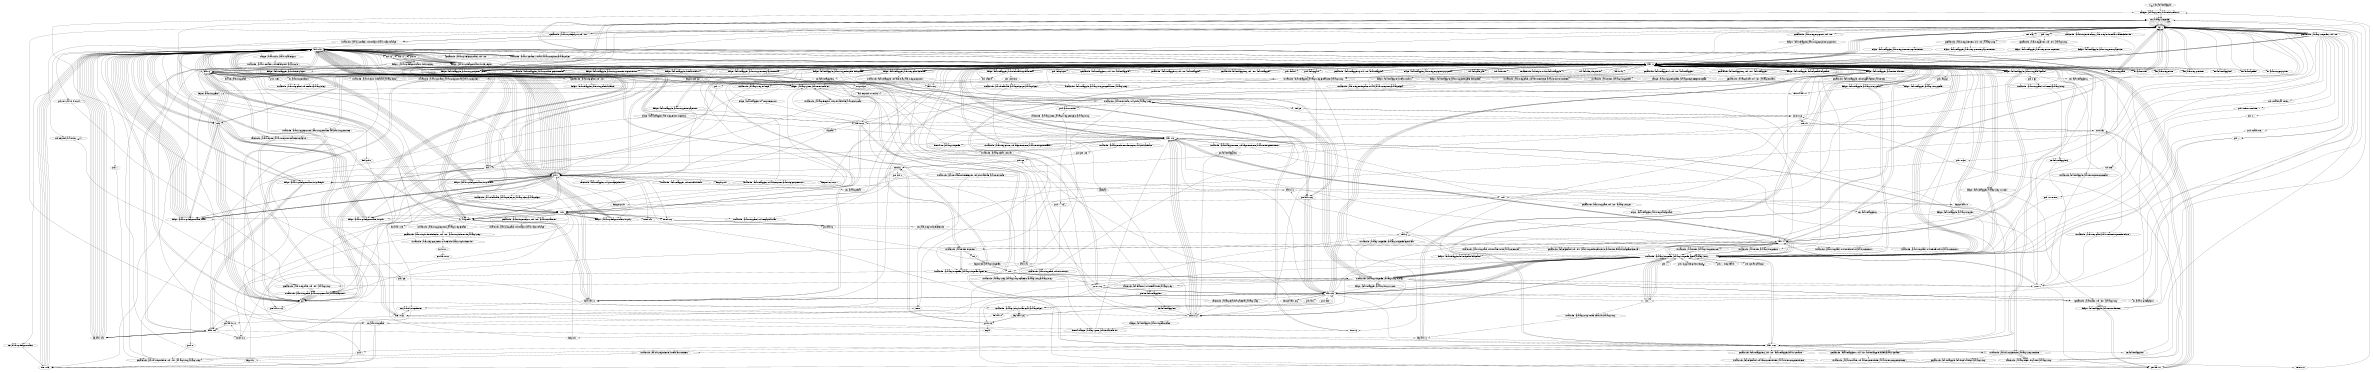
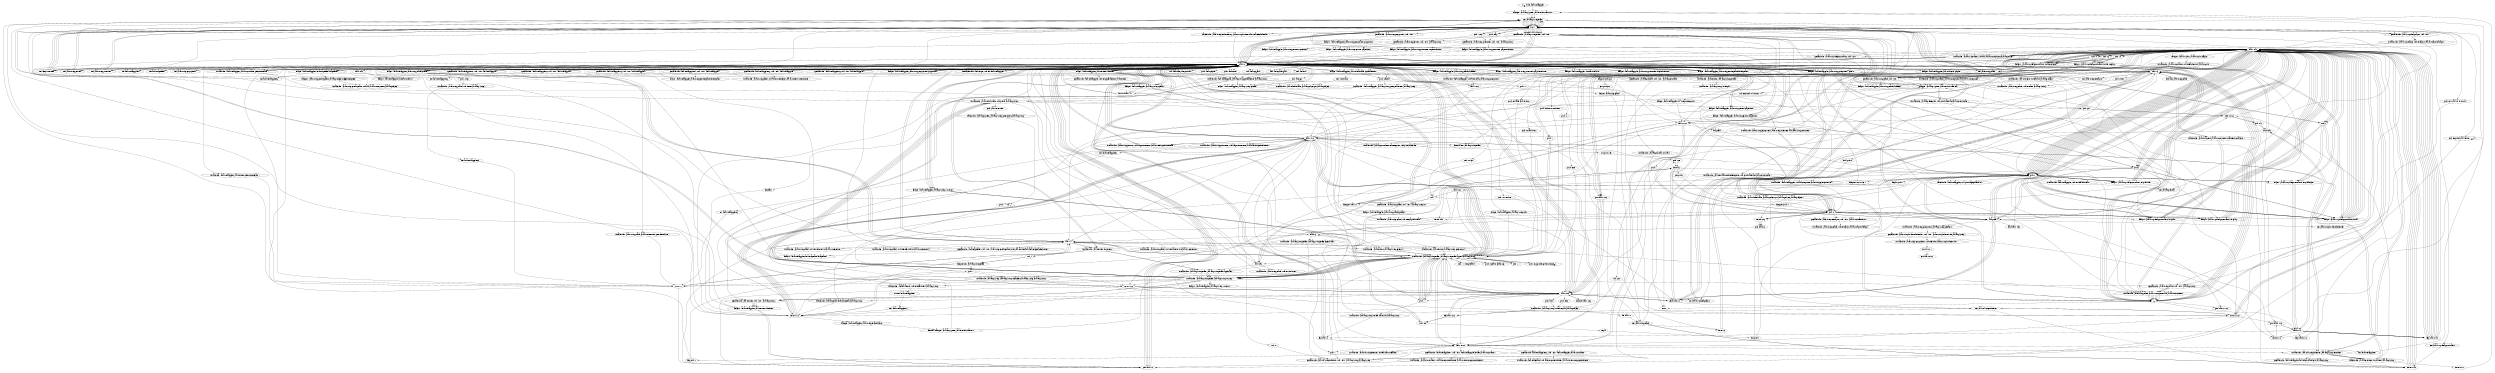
(2140, 72) -> (47, 72)
none -> (2301, 338)
